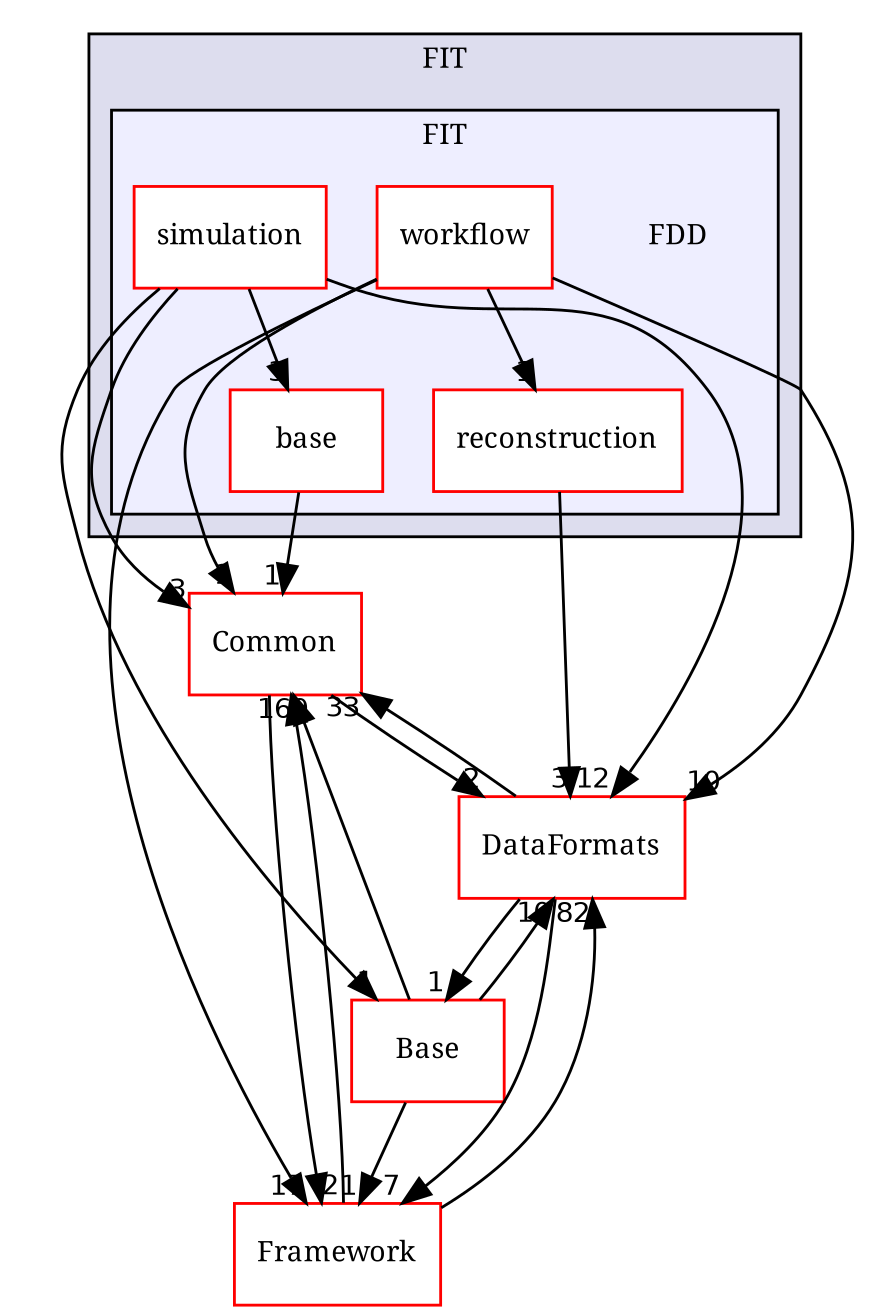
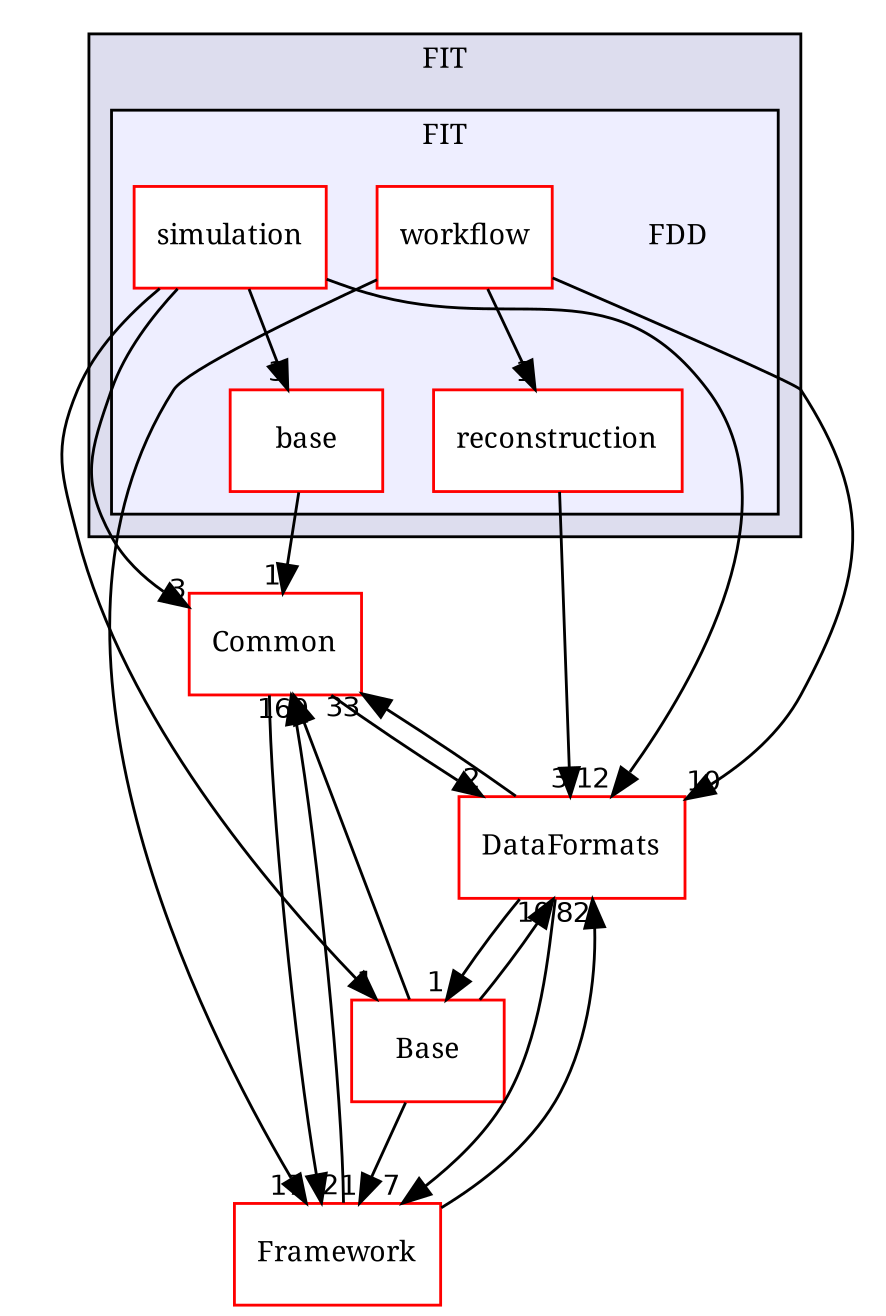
(204, 390) -> none
